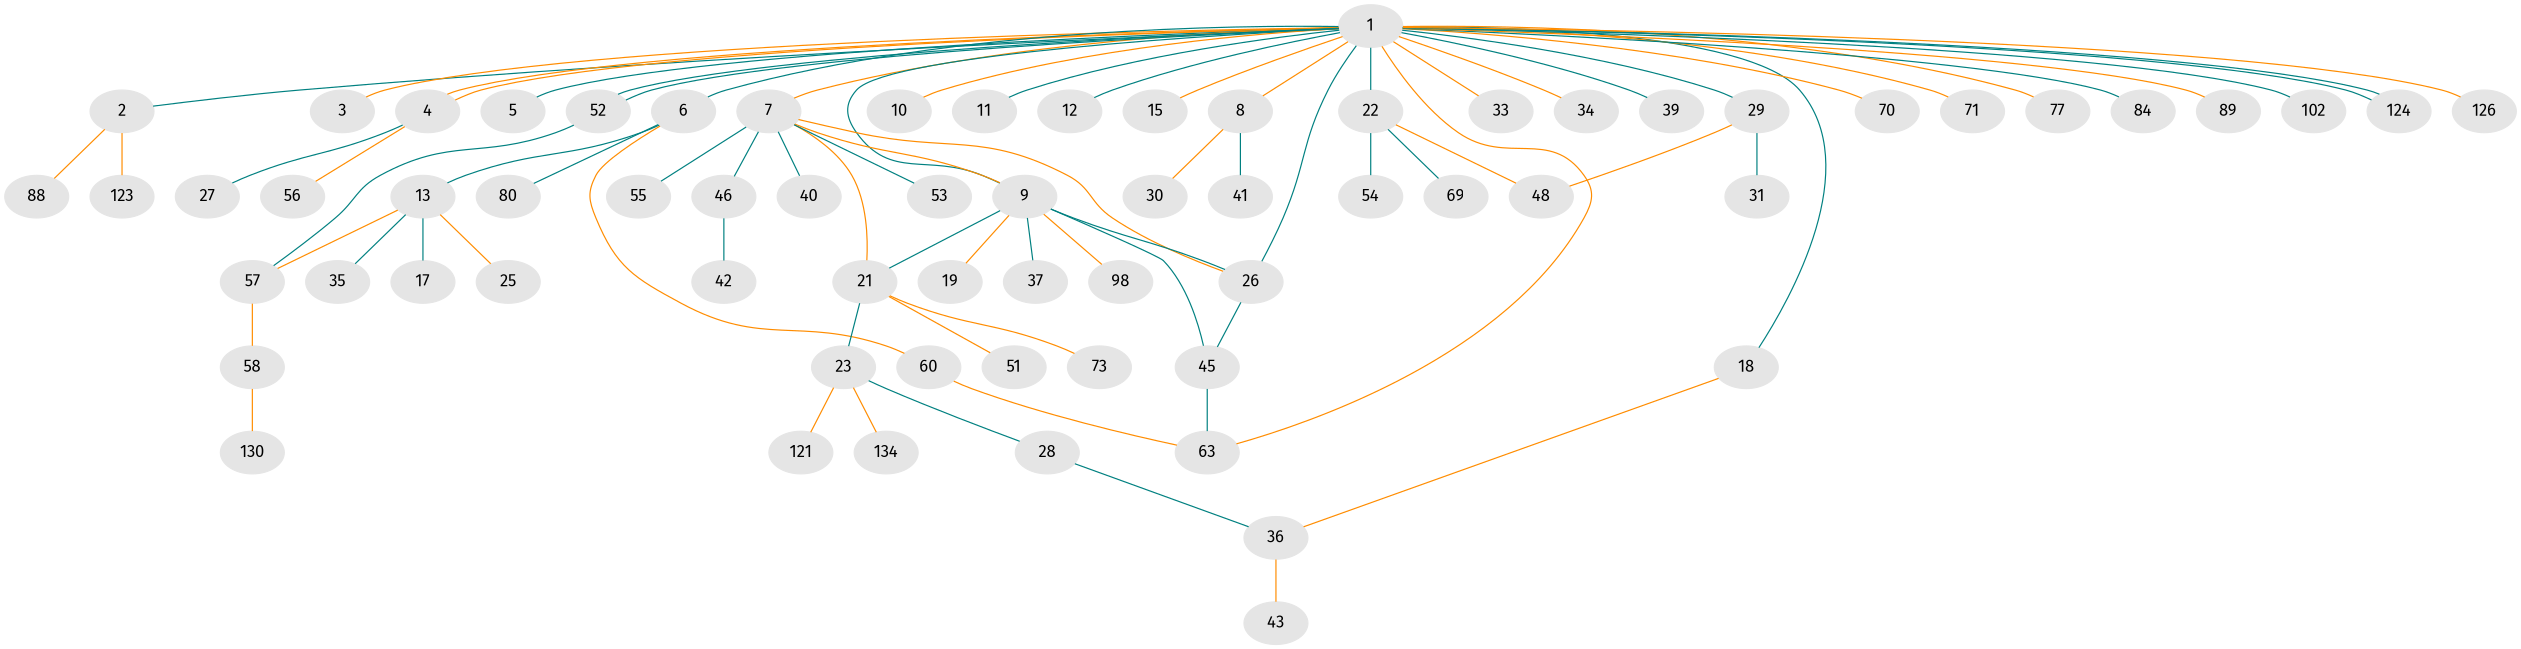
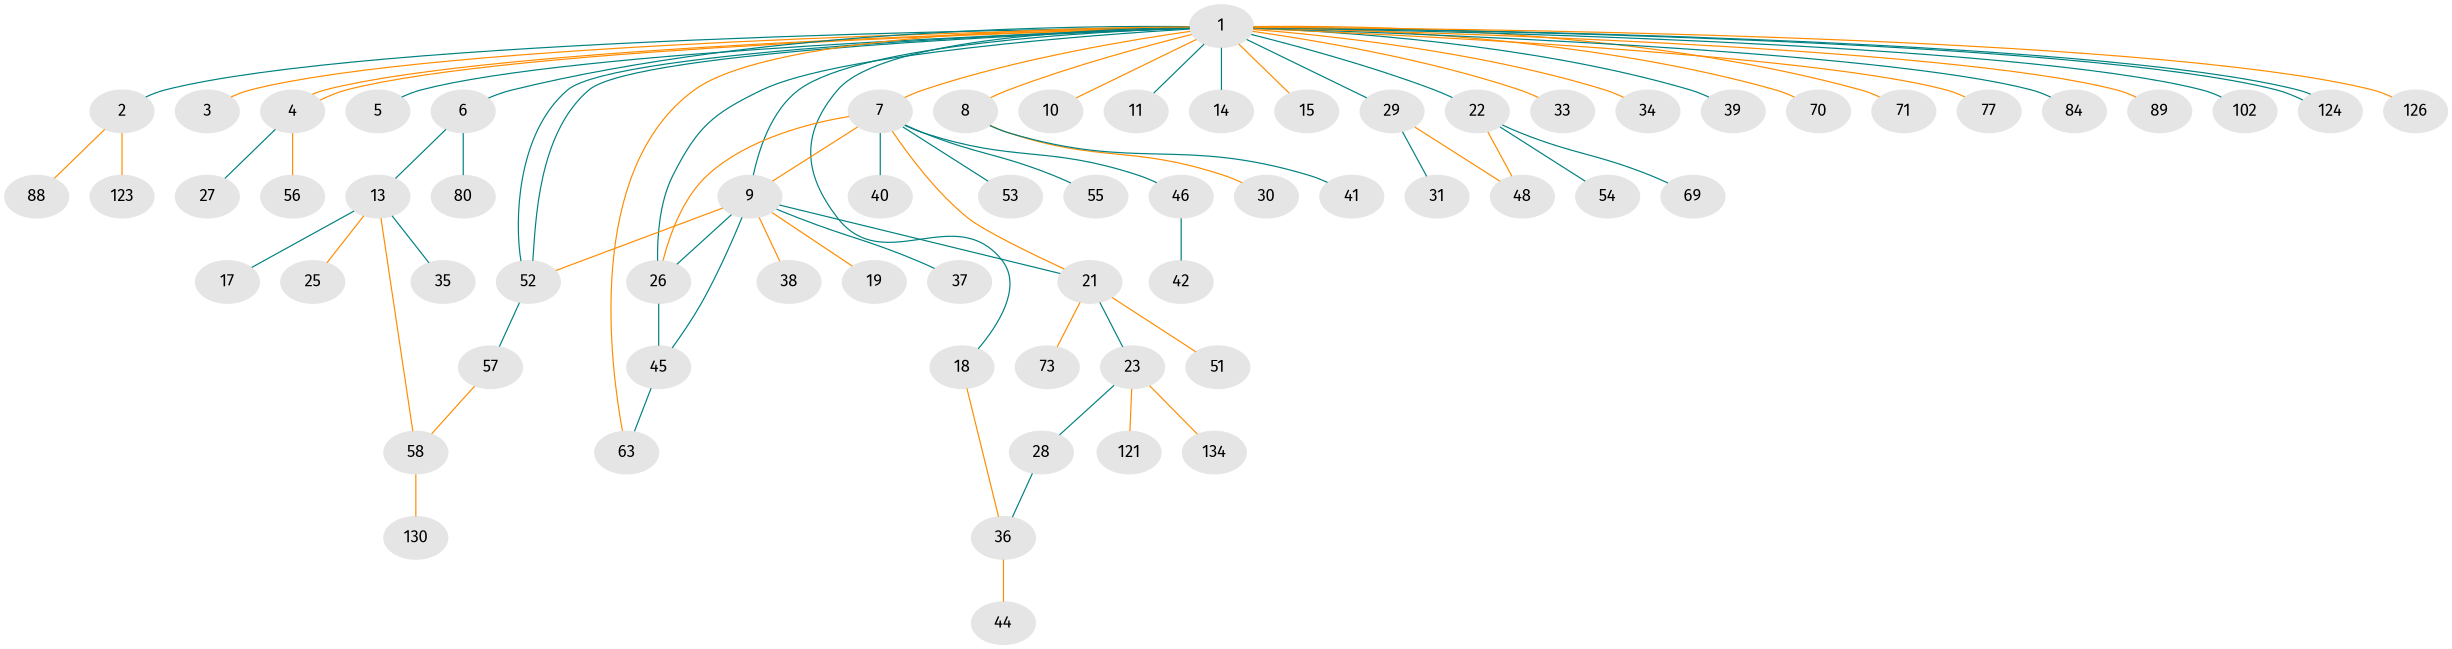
(1070, 111) -> (1221, 111)
(338, 239) -> (397, 325)
none -> (639, 239)
(1121, 282) -> (789, 282)
(929, 367) -> none
(1276, 623) -> (1003, 623)
